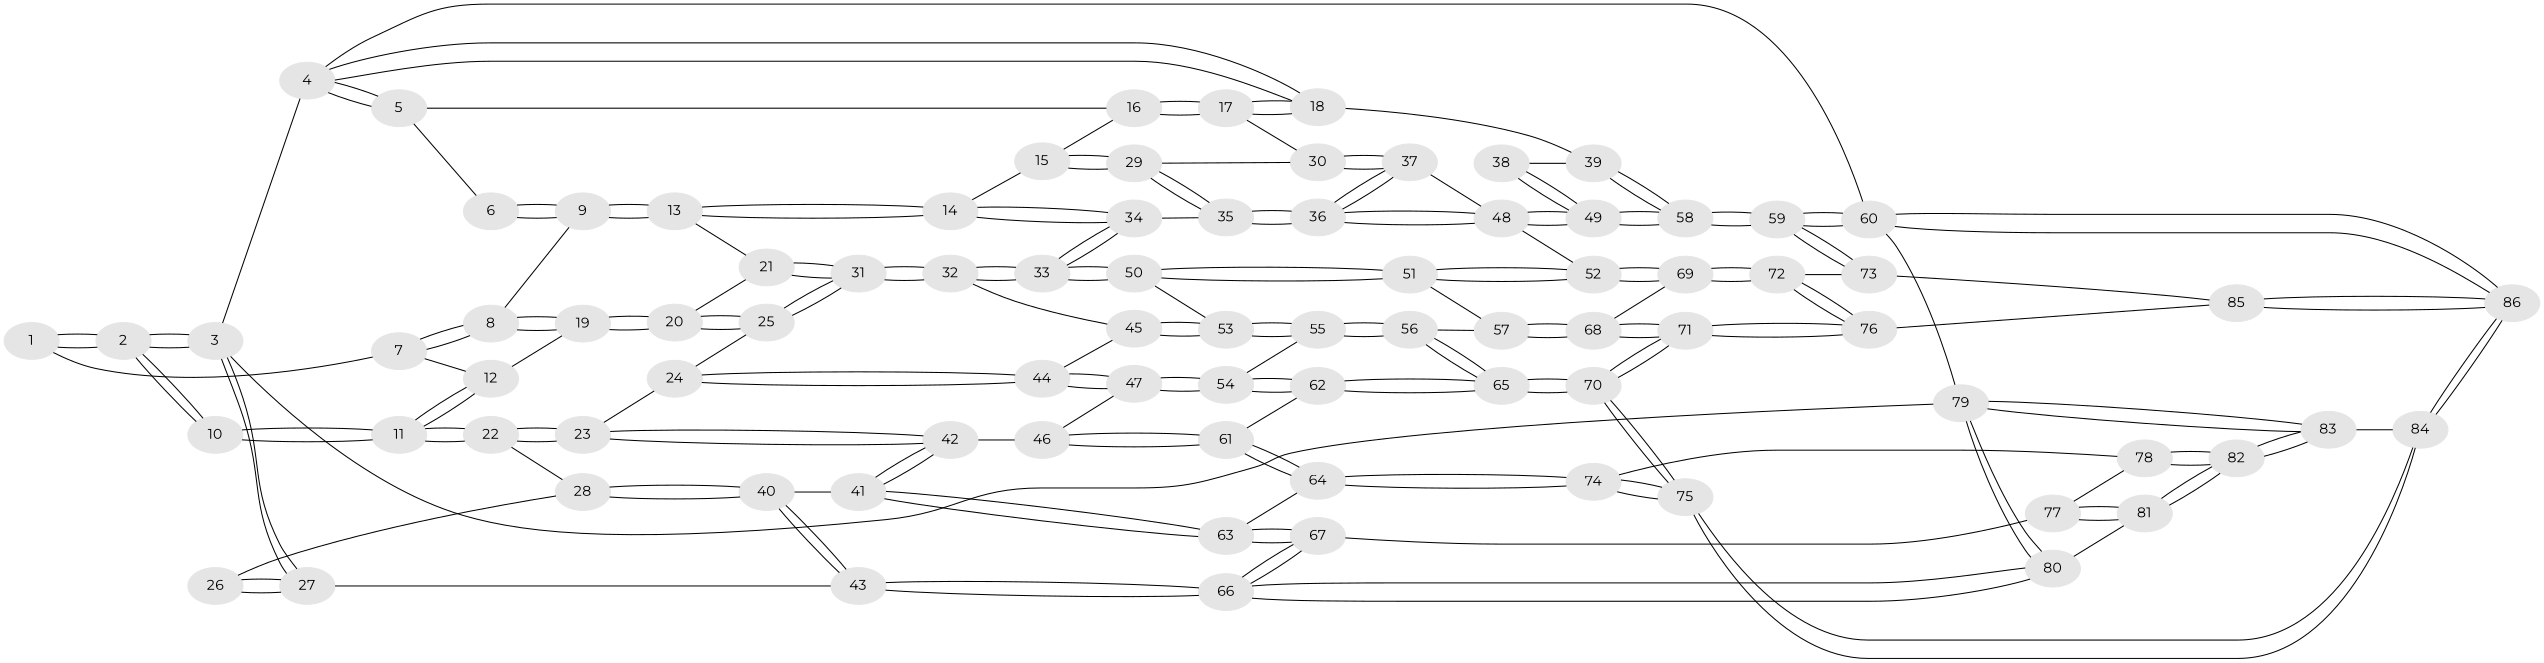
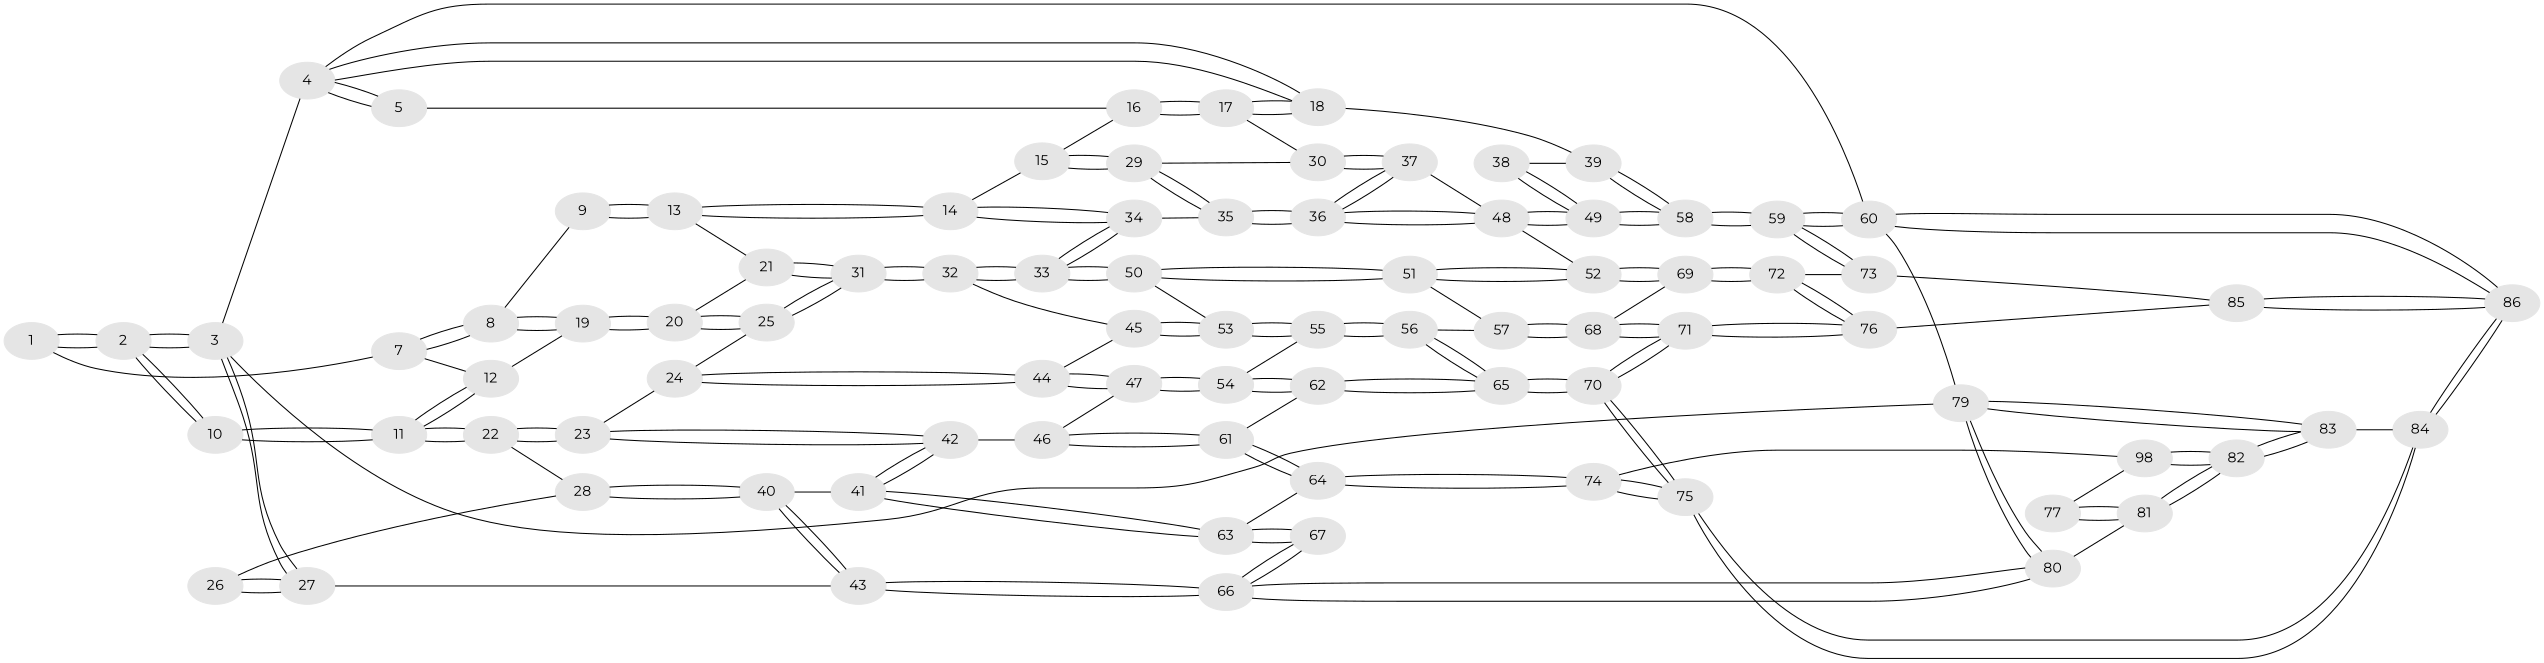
(491, 211) -> none
(2145, 458) -> (2145, 458)
(1687, 544) -> none
